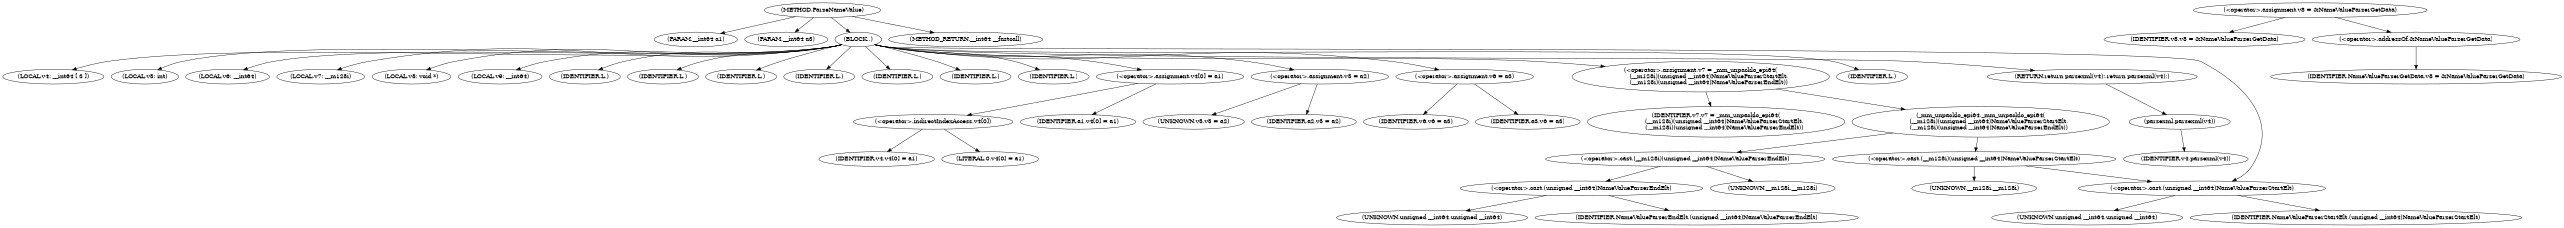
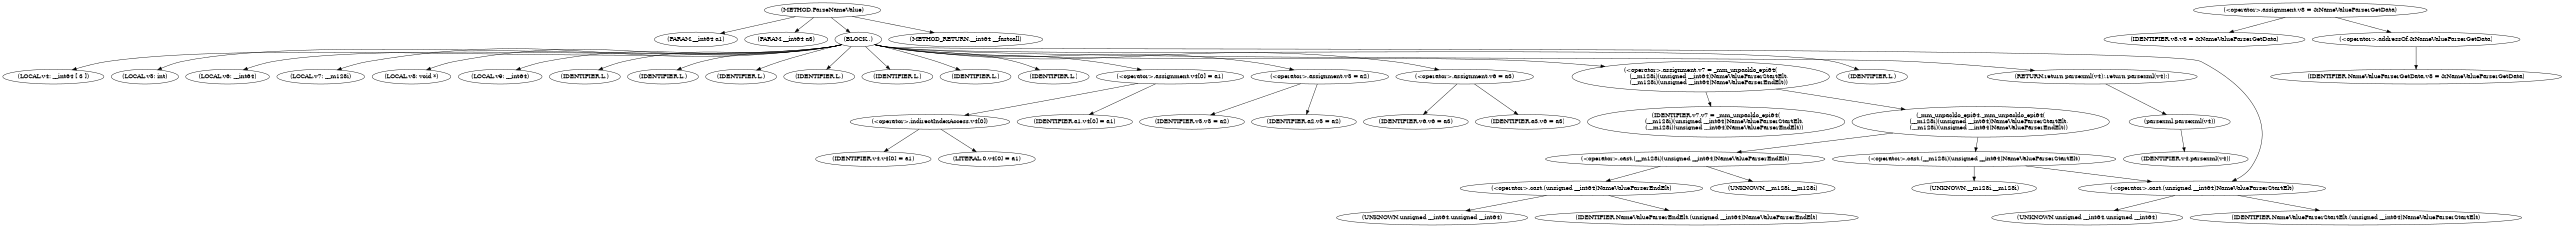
(1194, 122) -> (1192, 122)
